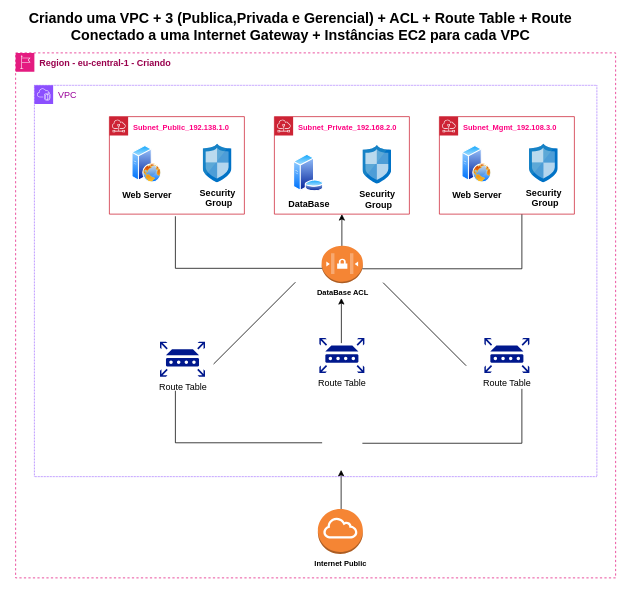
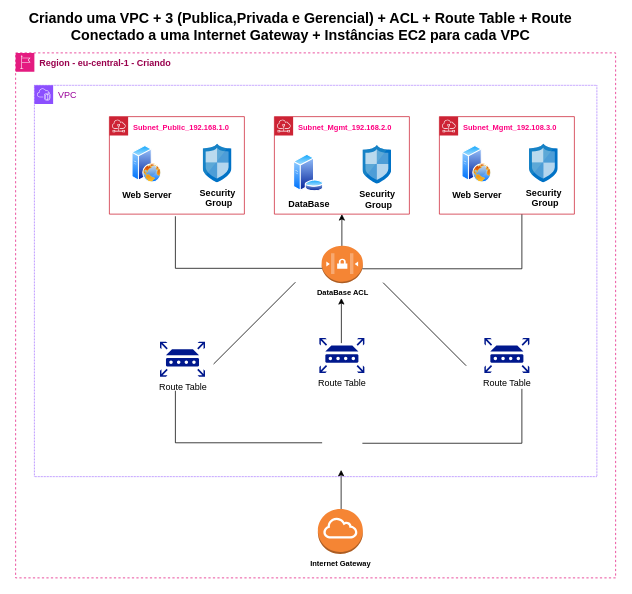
(189, 133) -> (189, 133)
(354, 133) -> (353, 127)
(341, 564) -> (341, 564)
